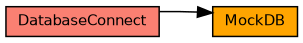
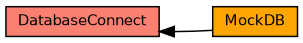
(178, 12) -> (193, 31)
